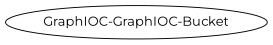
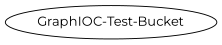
(136, 22) -> (111, 22)
